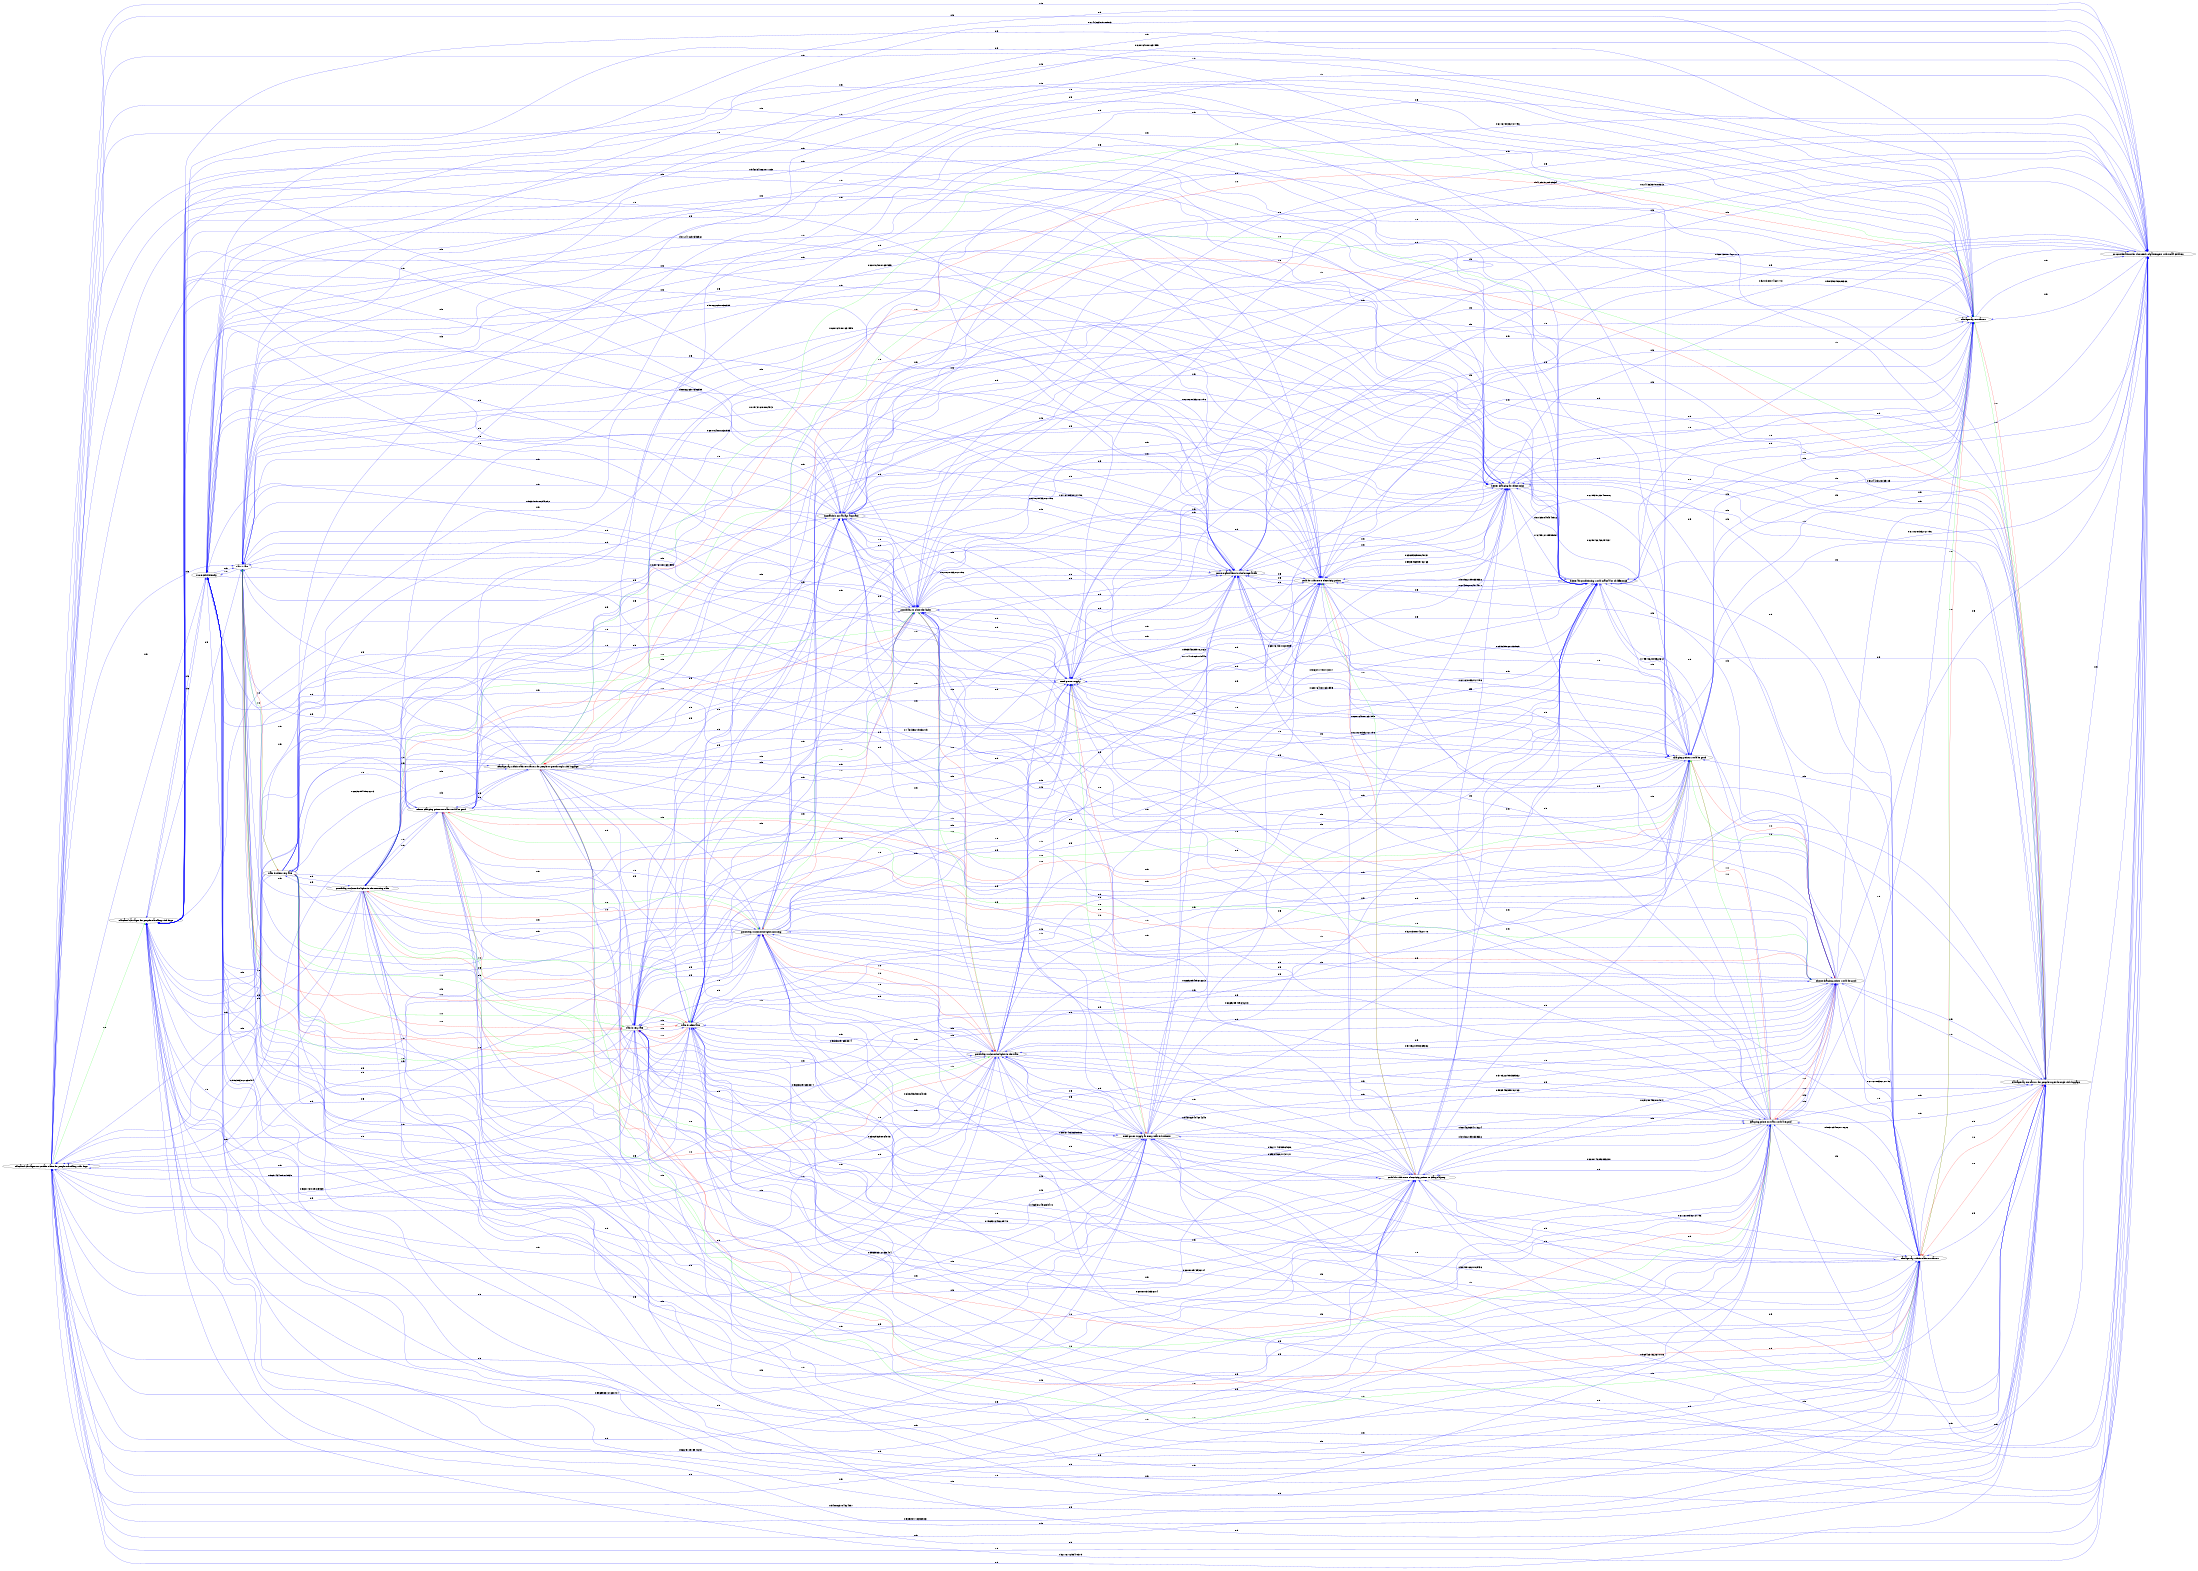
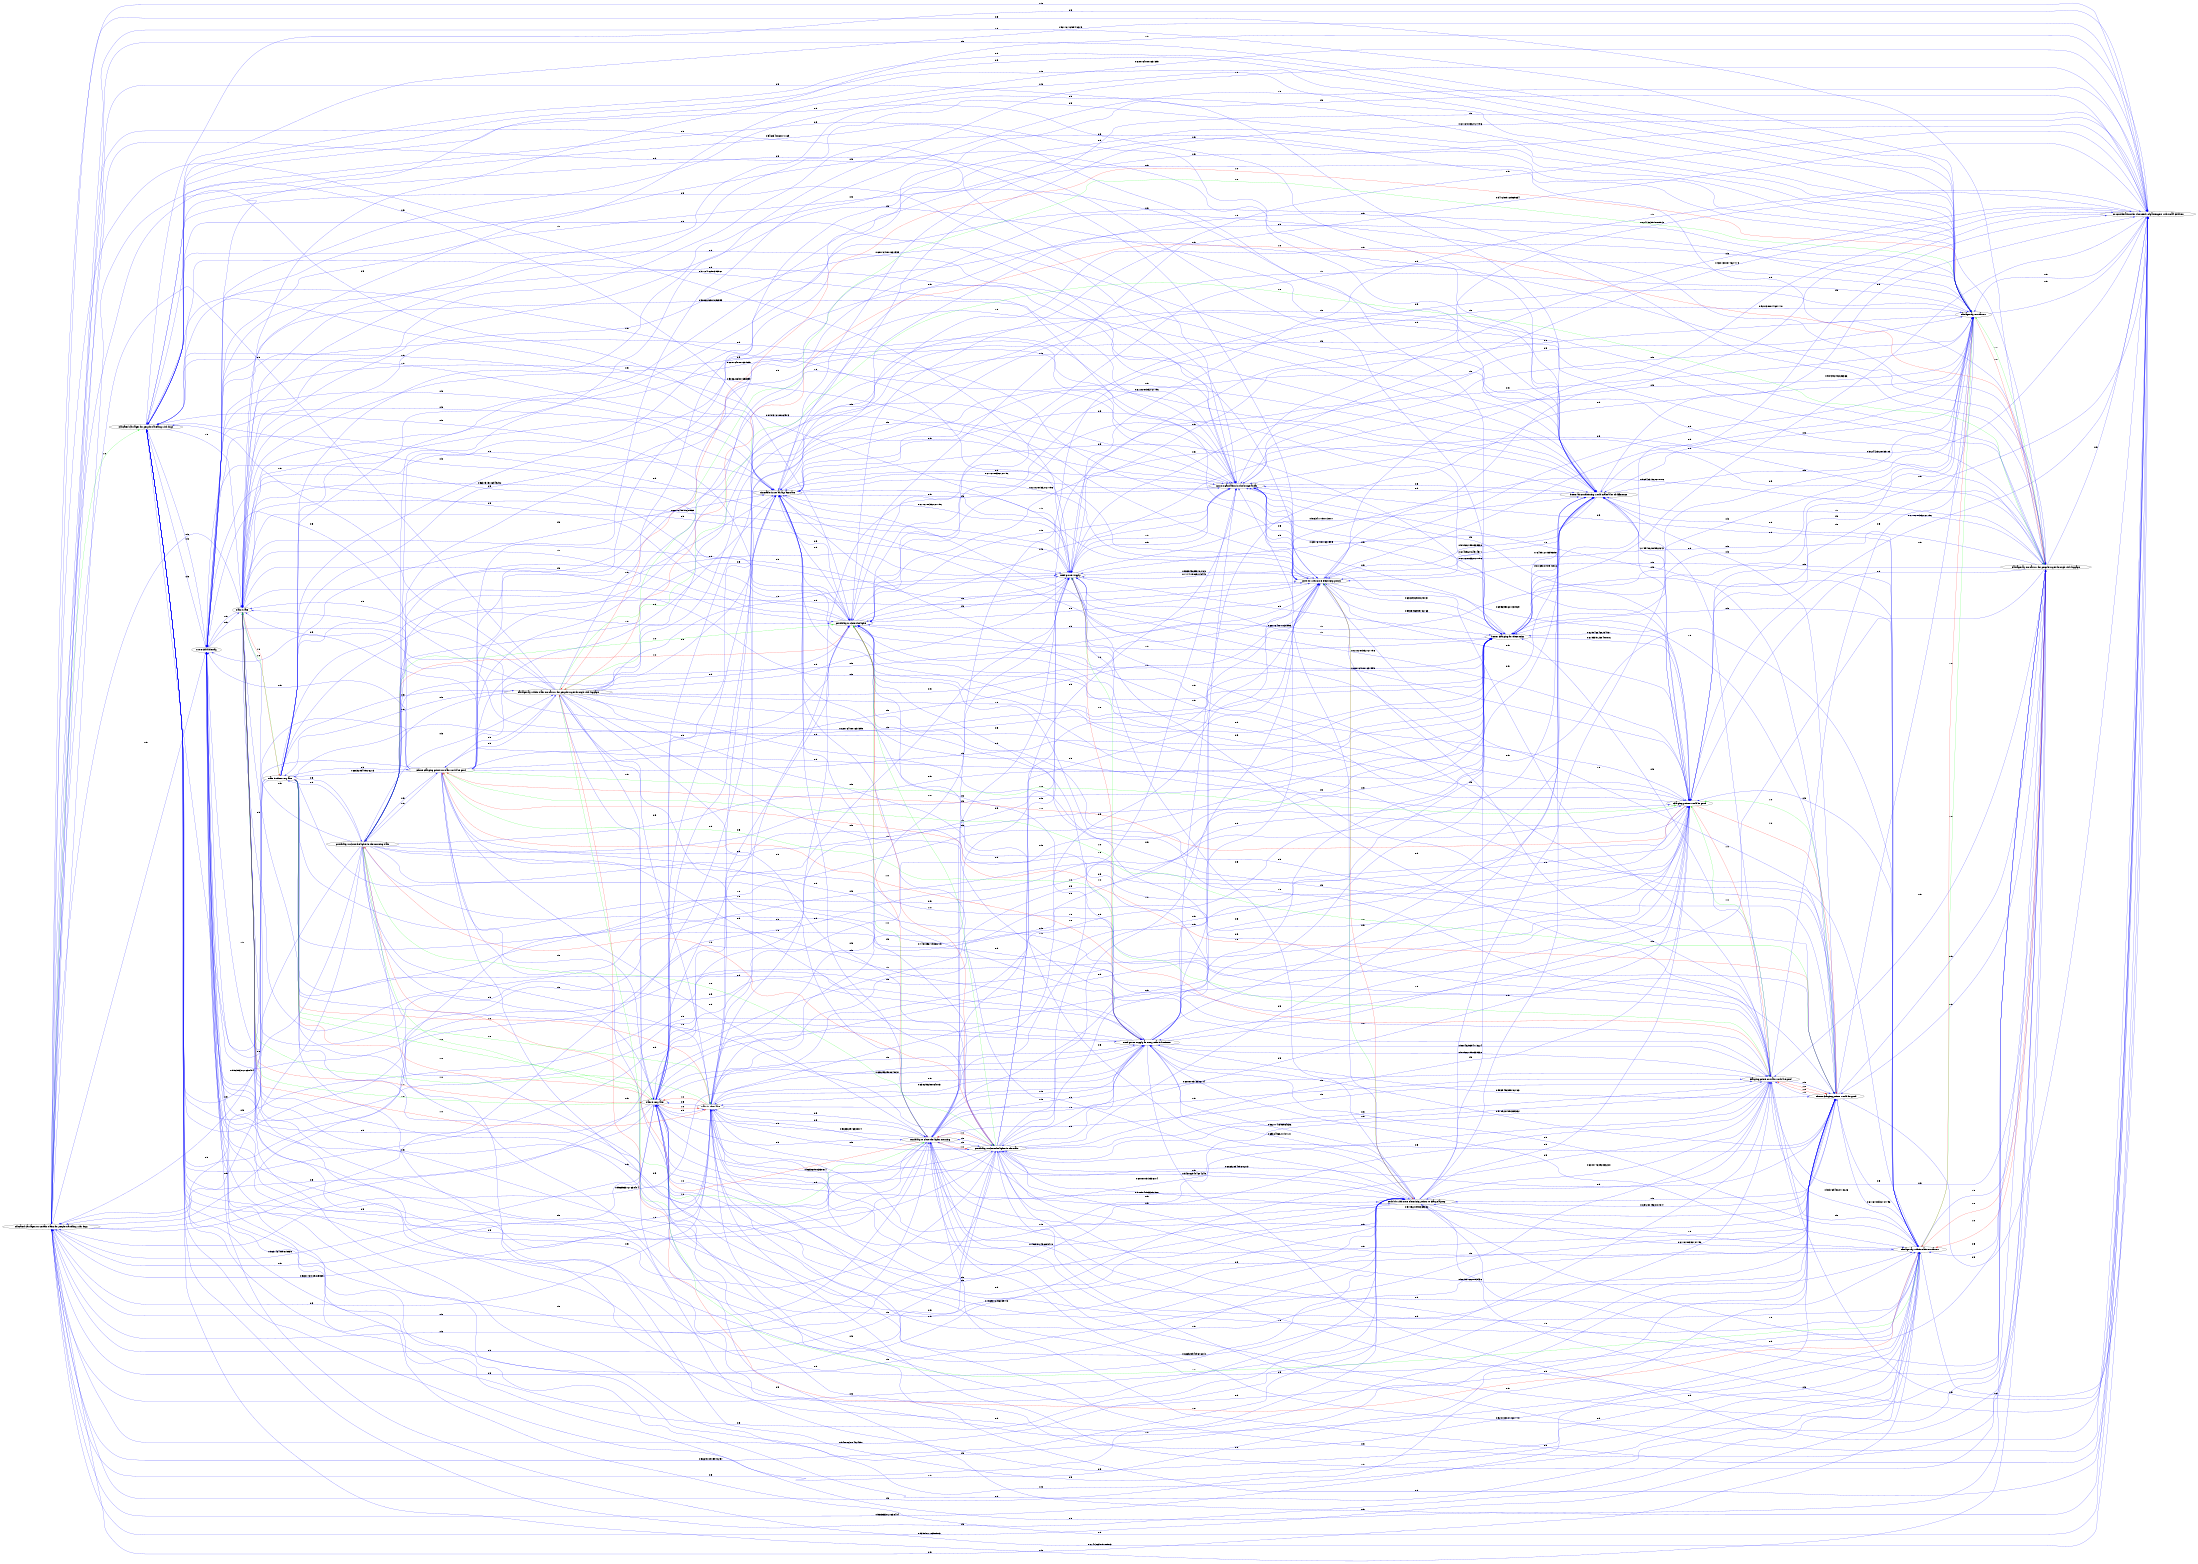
none -> (1098, 345)
(780, 779) -> (752, 818)
